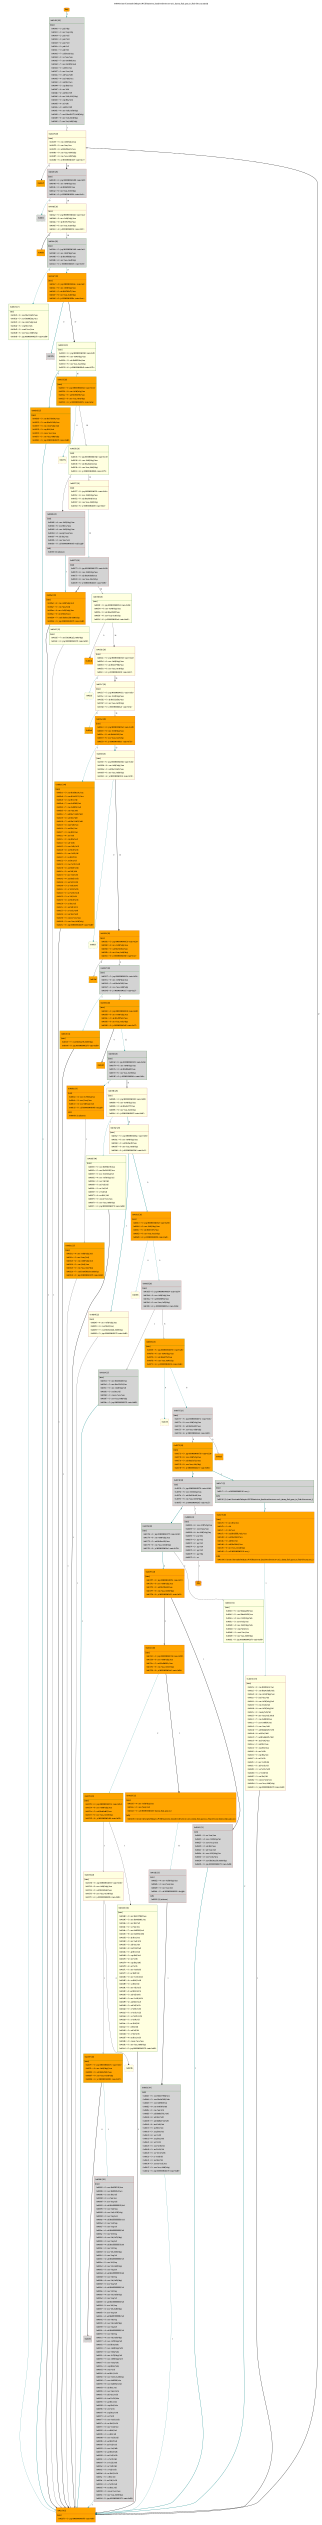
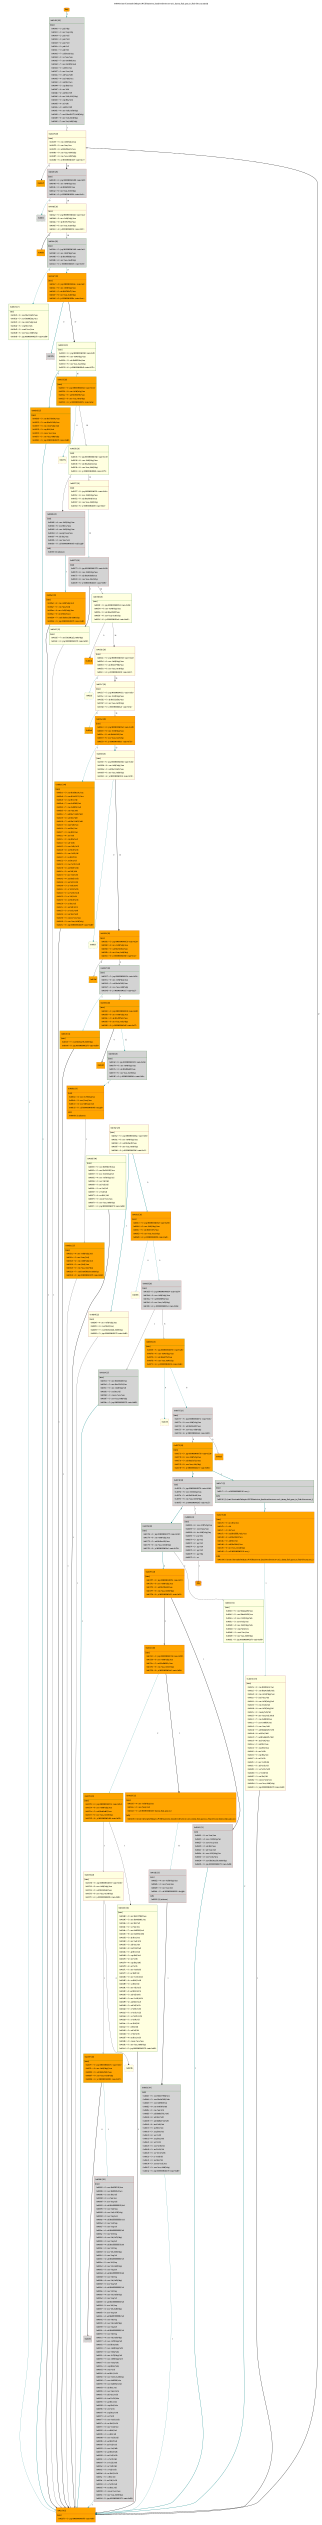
(78, 589) -> (90, 606)
(127, 1103) -> none
